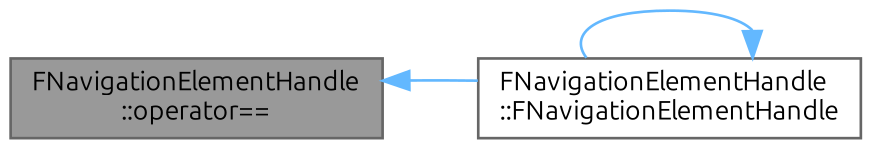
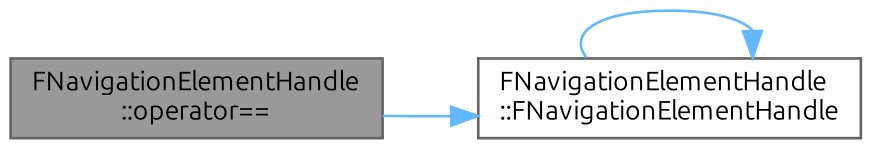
(444, 80) -> (417, 116)
